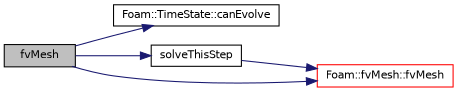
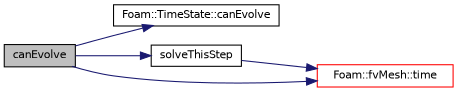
(40, 56) -> (40, 56)
(385, 76) -> (385, 76)
